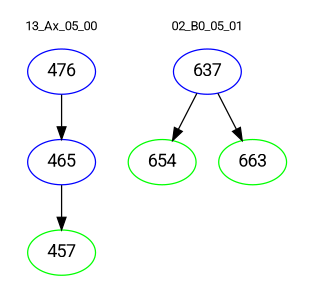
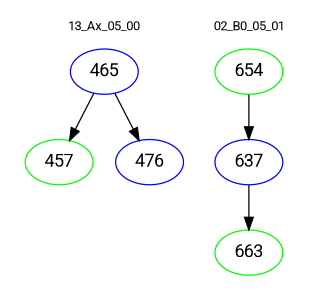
(62, 111) -> (124, 111)
(188, 111) -> (249, 111)
